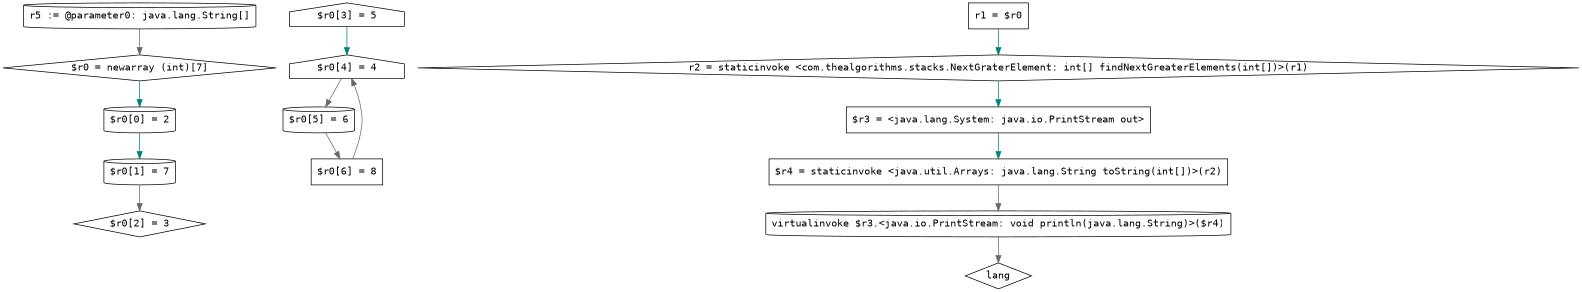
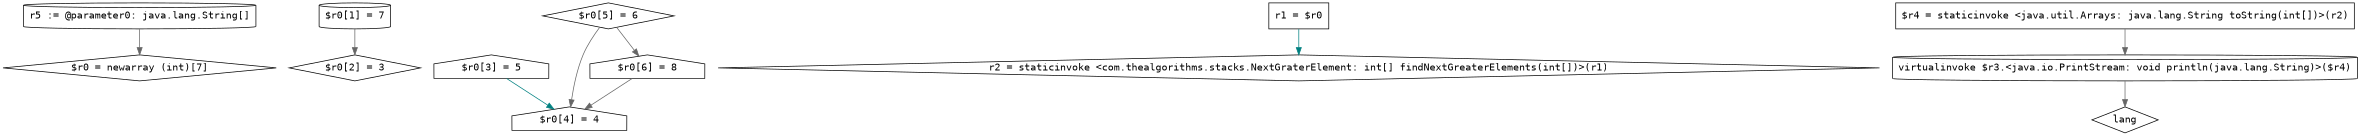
(335, 89) -> (581, 61)
(140, 120) -> none
(319, 120) -> (608, 16)
(998, 120) -> none
(347, 172) -> (647, 68)
